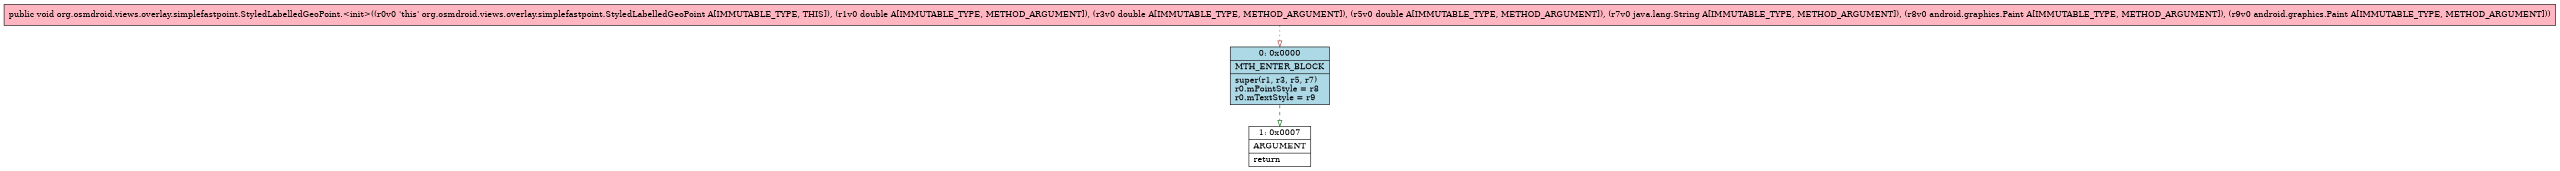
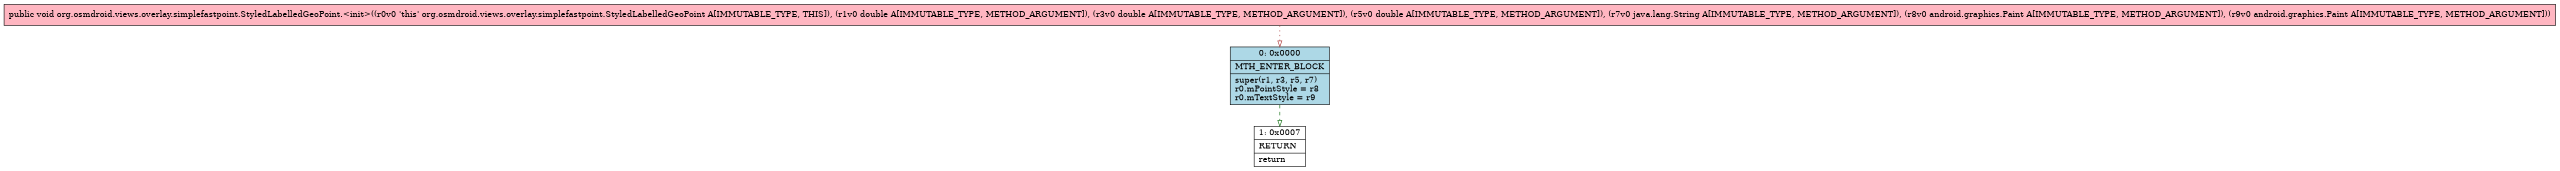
(1280, 146) -> (1278, 146)
